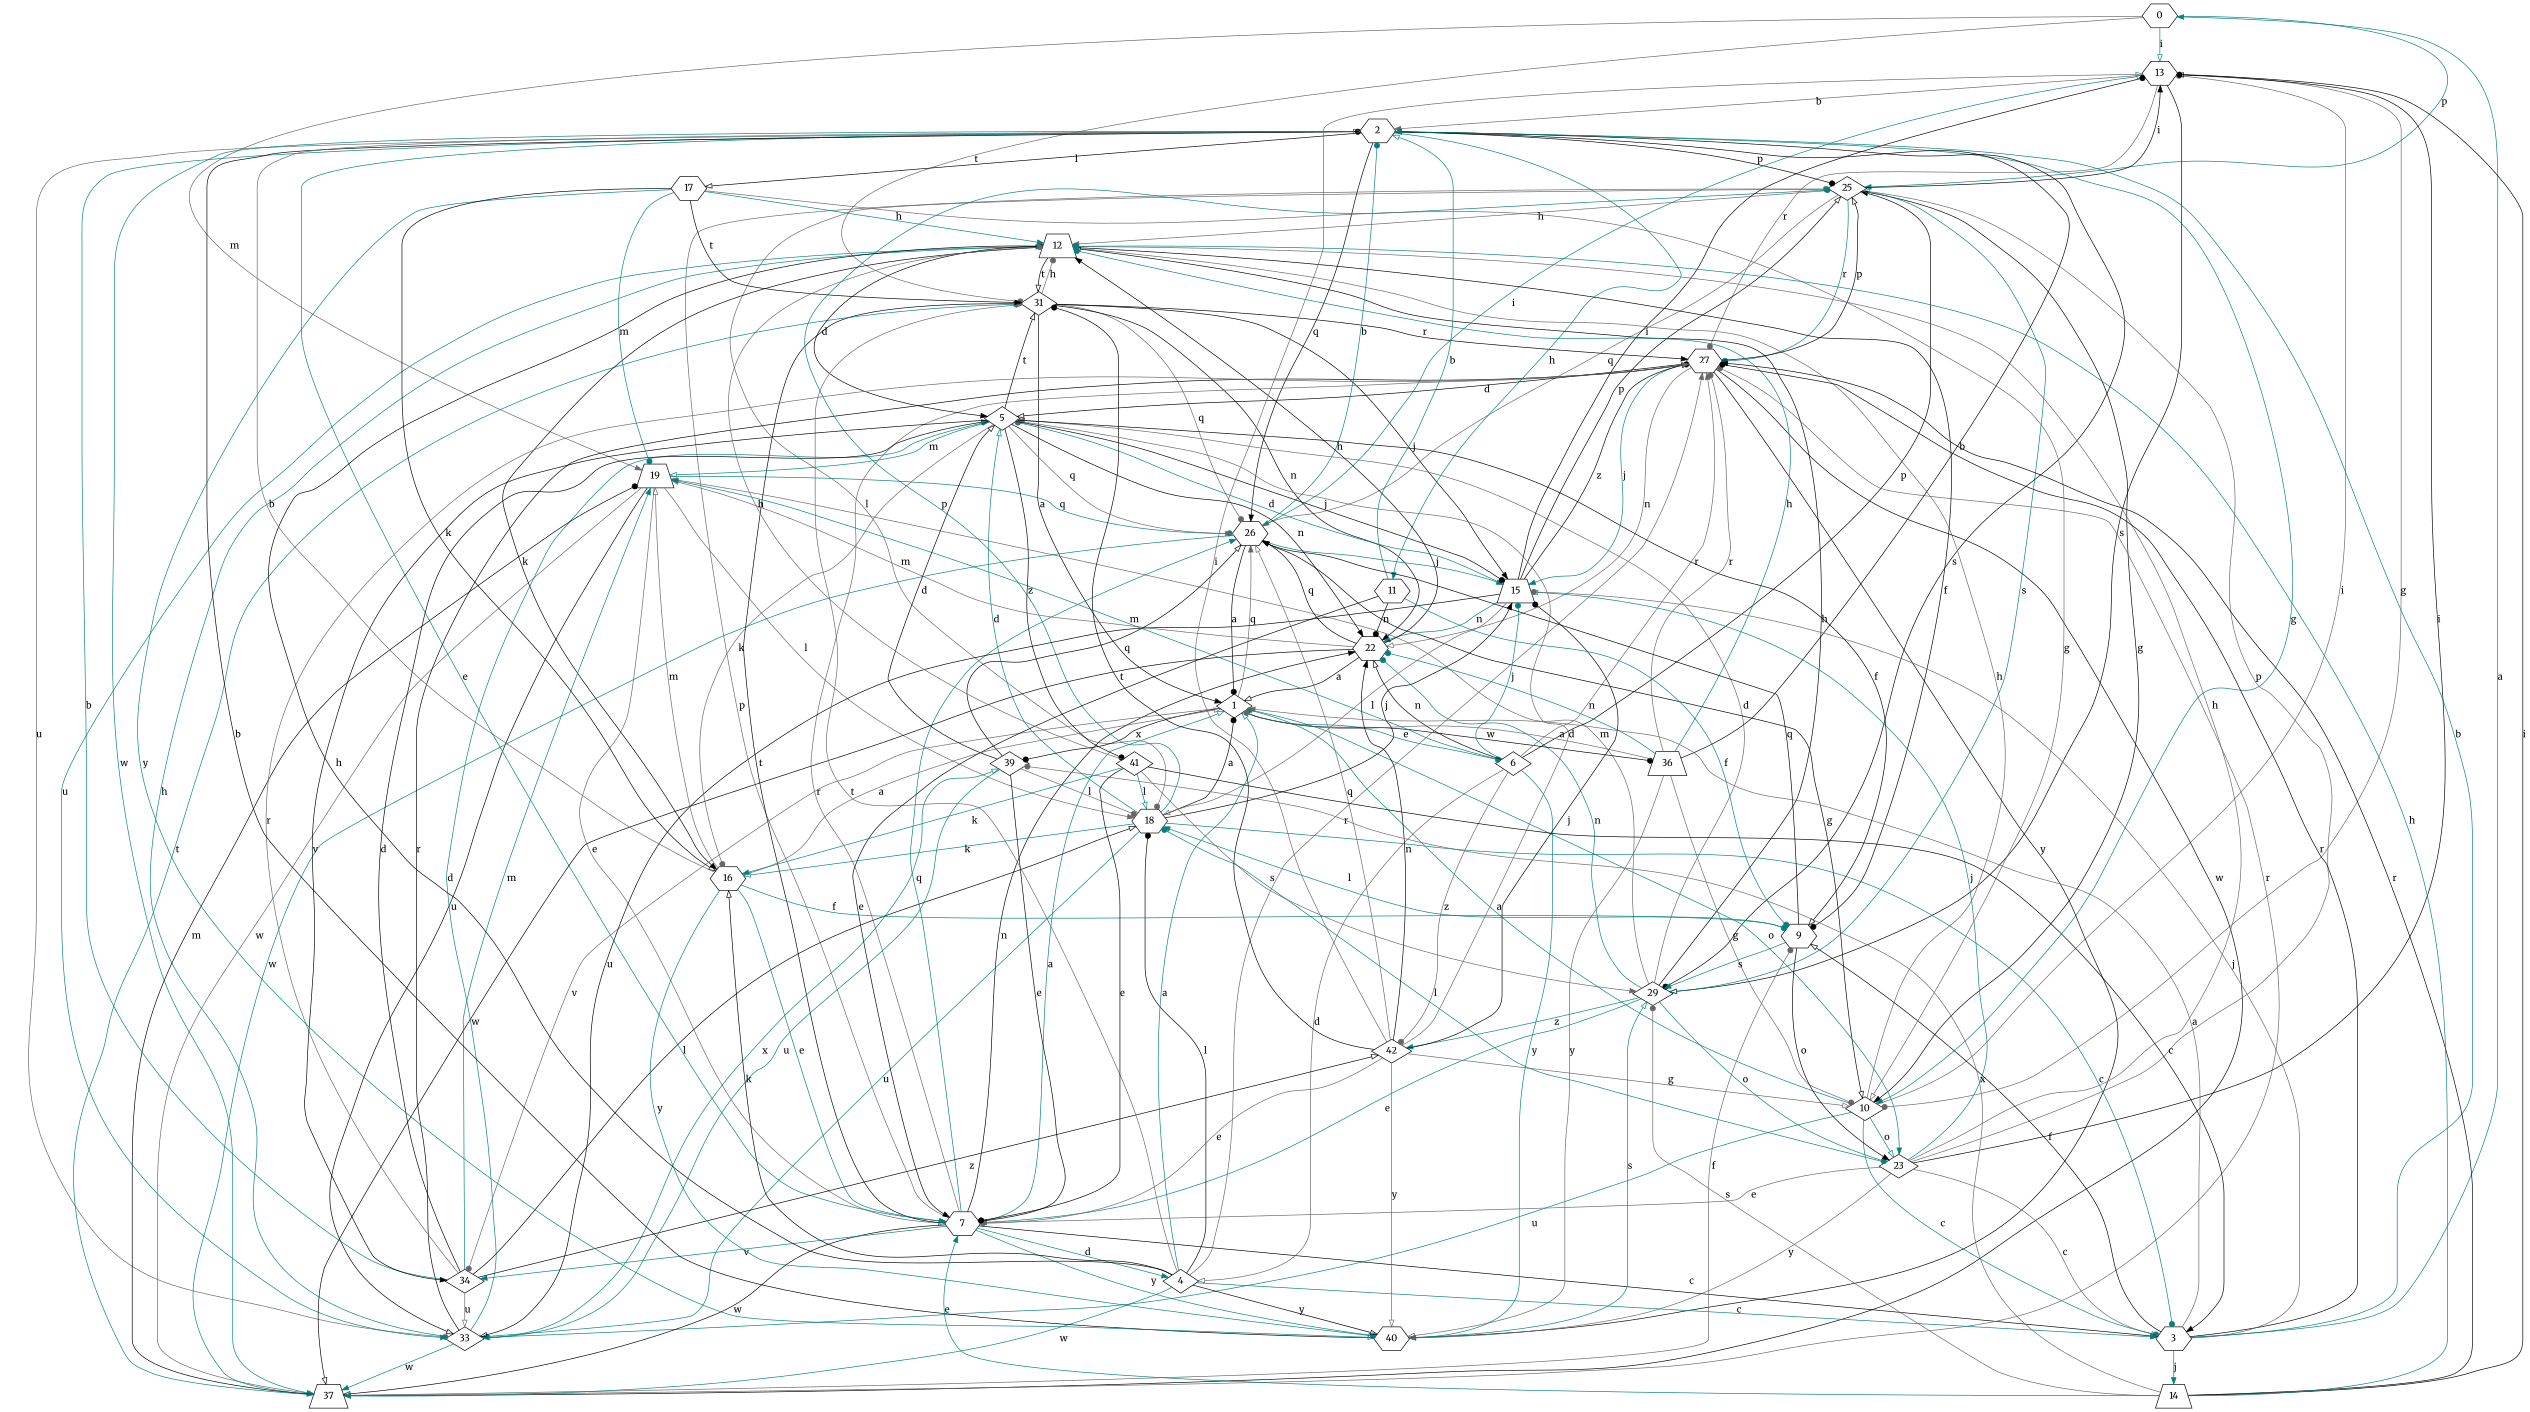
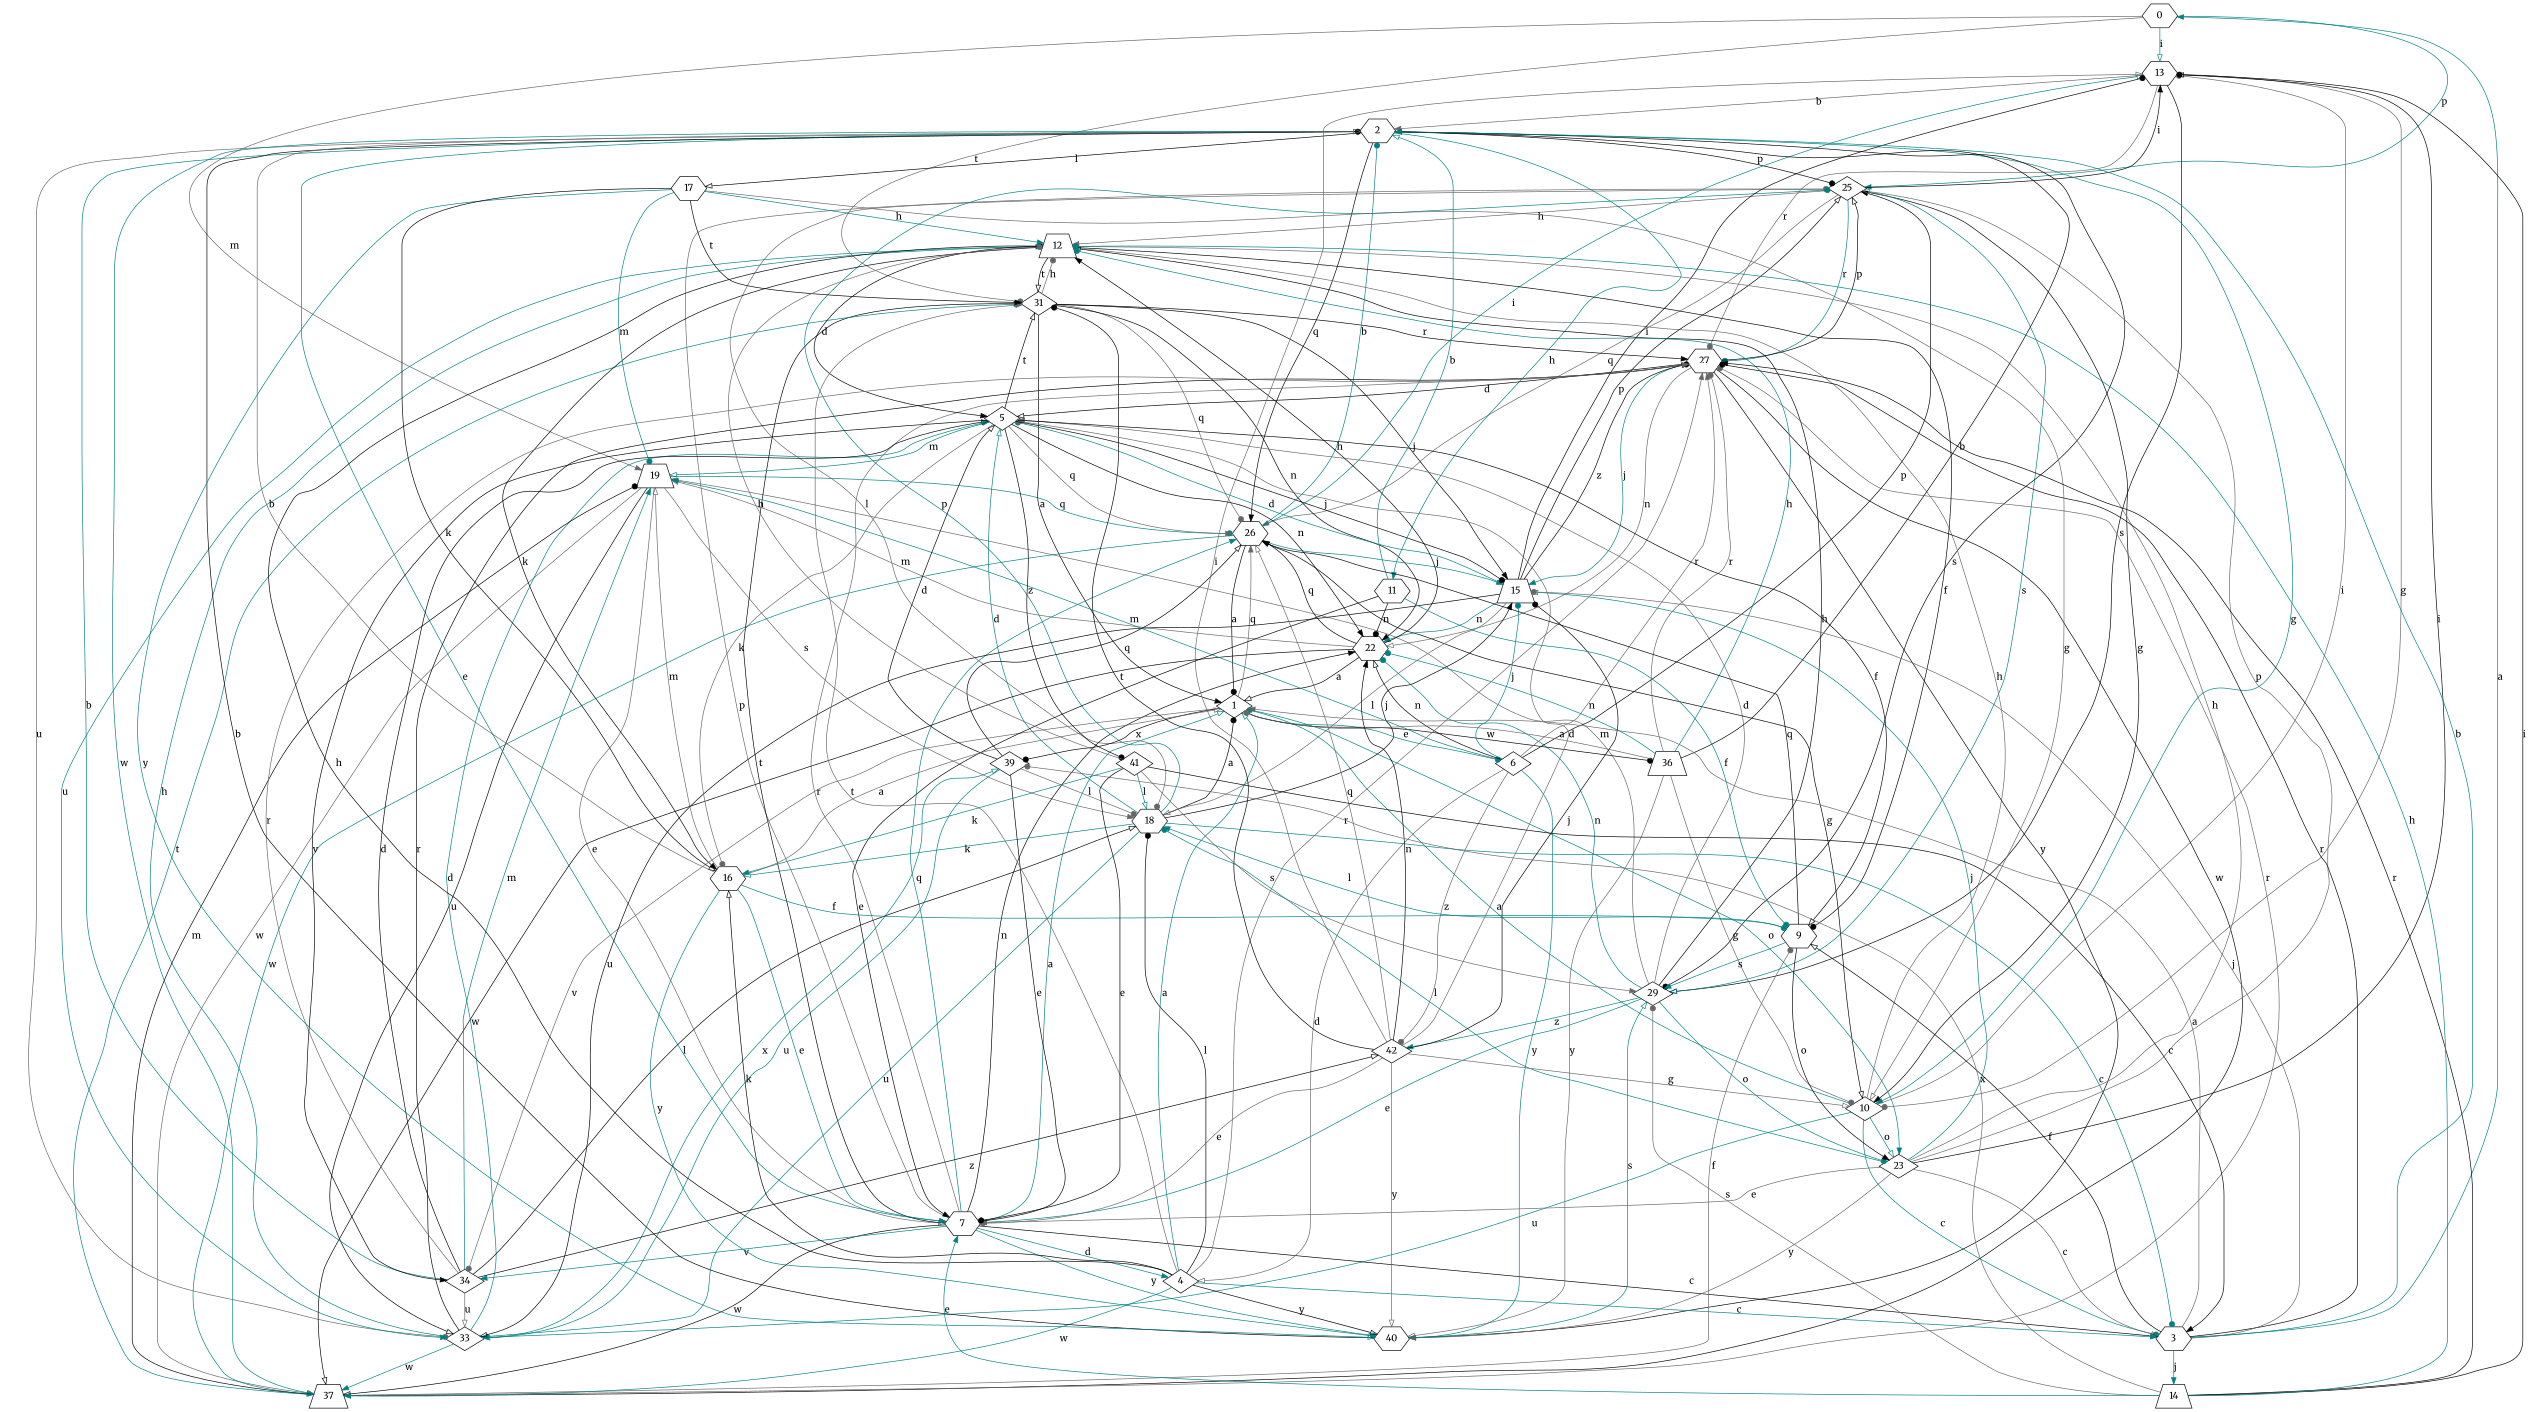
(806, 649) -> (806, 649)
